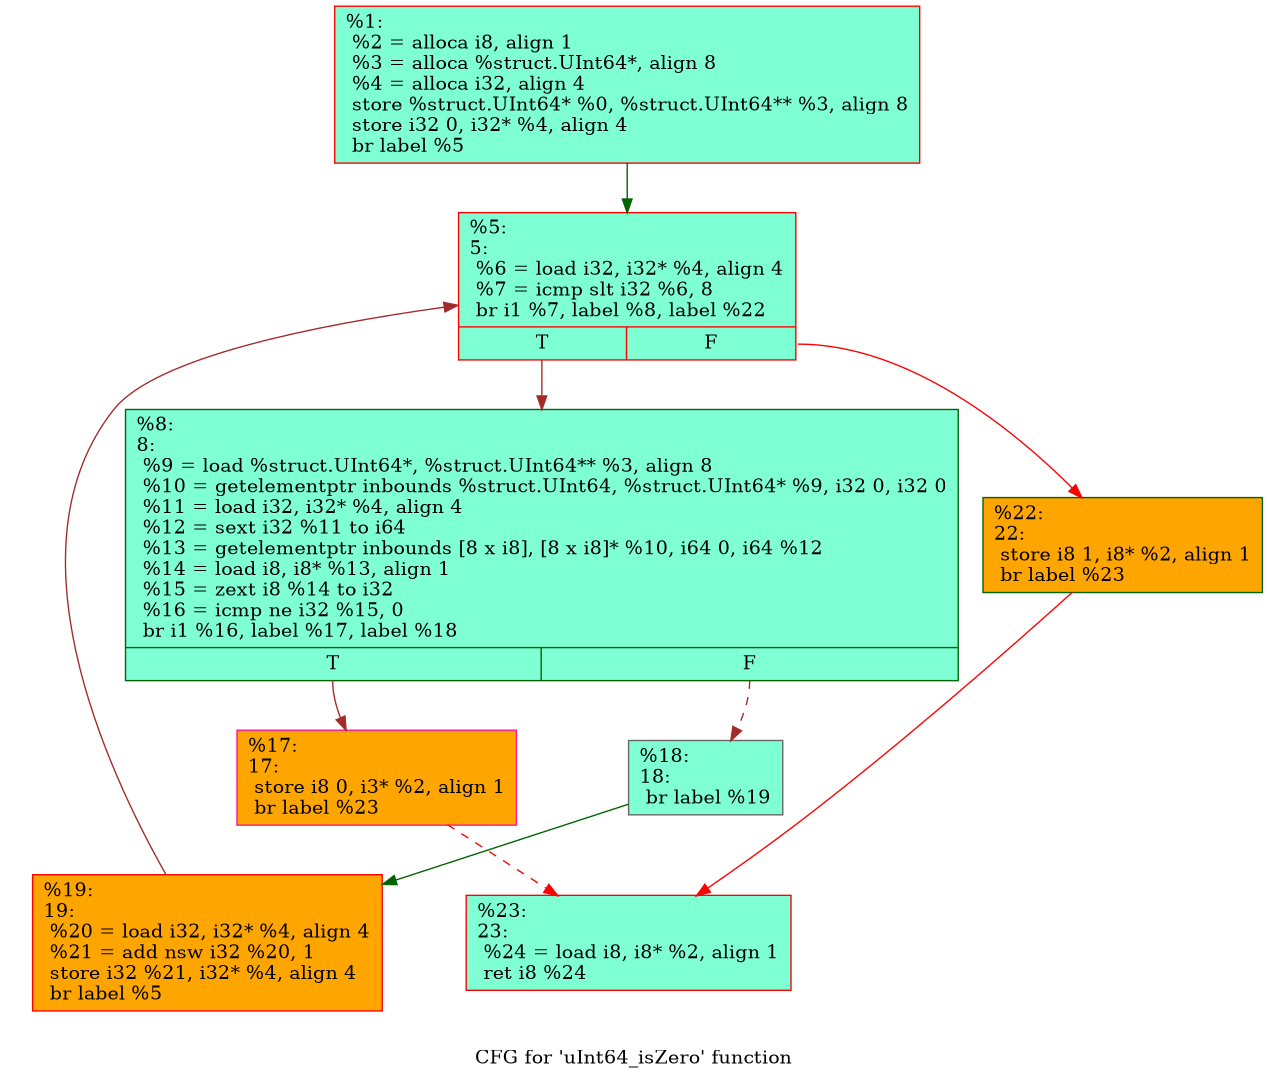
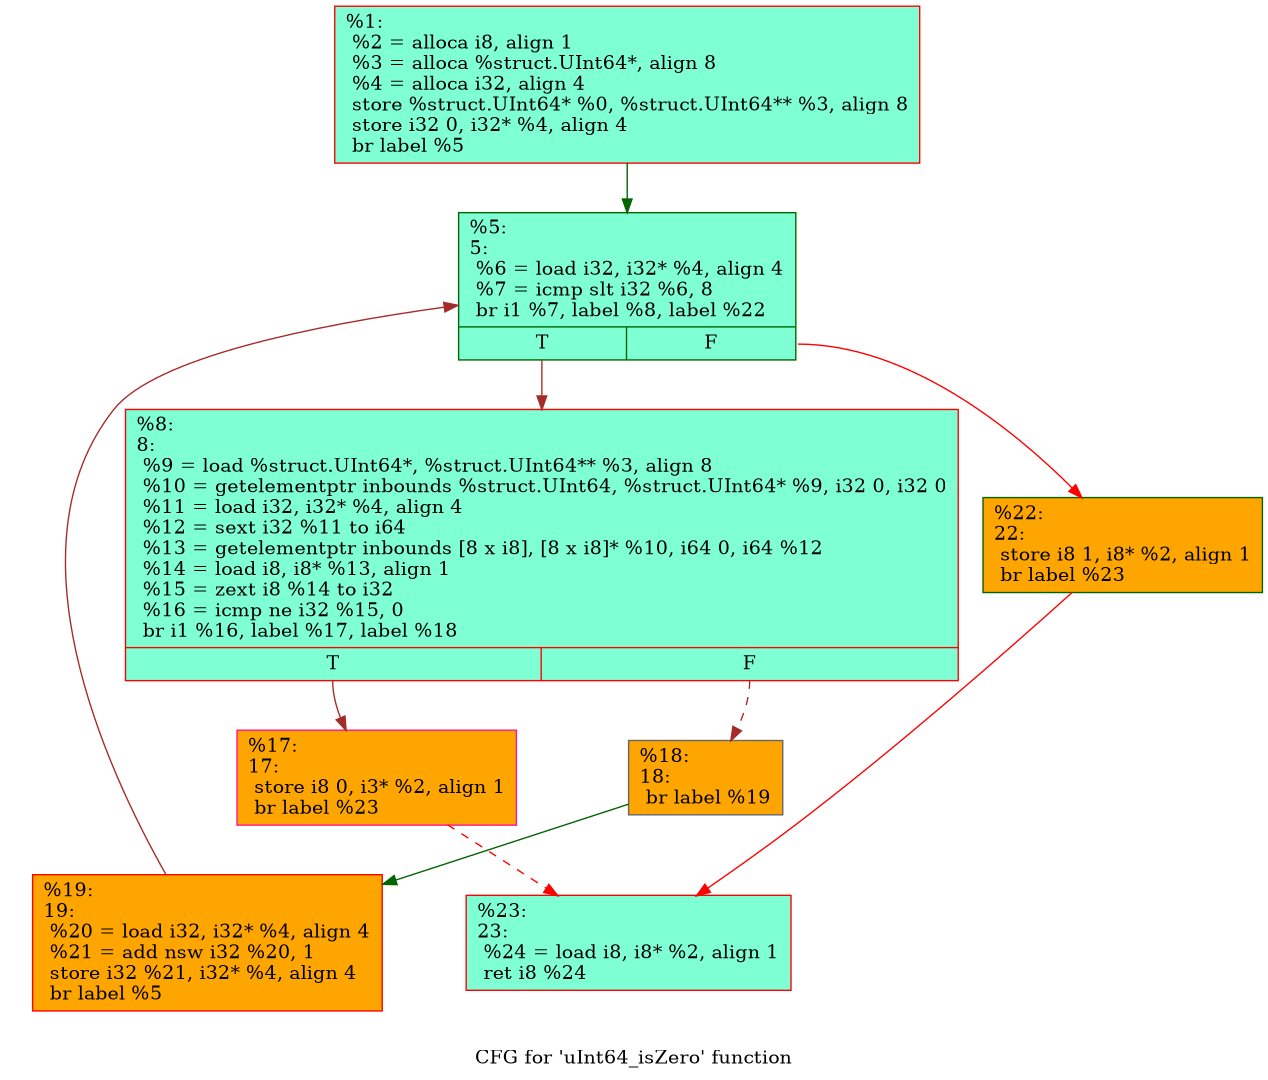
(627, 286) -> (627, 286)
(542, 545) -> (542, 545)
(706, 778) -> (706, 778)
